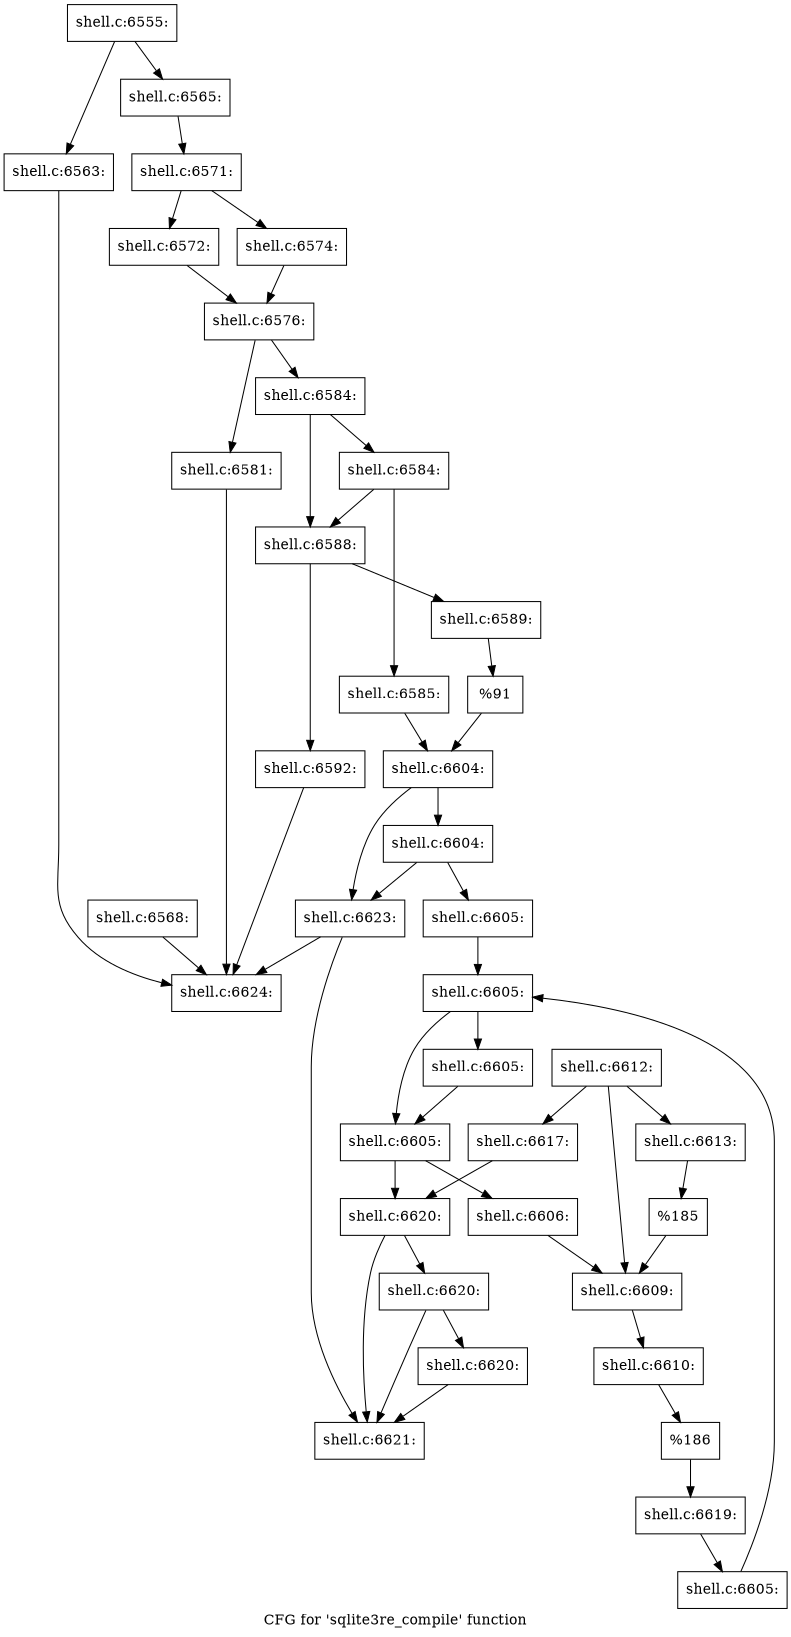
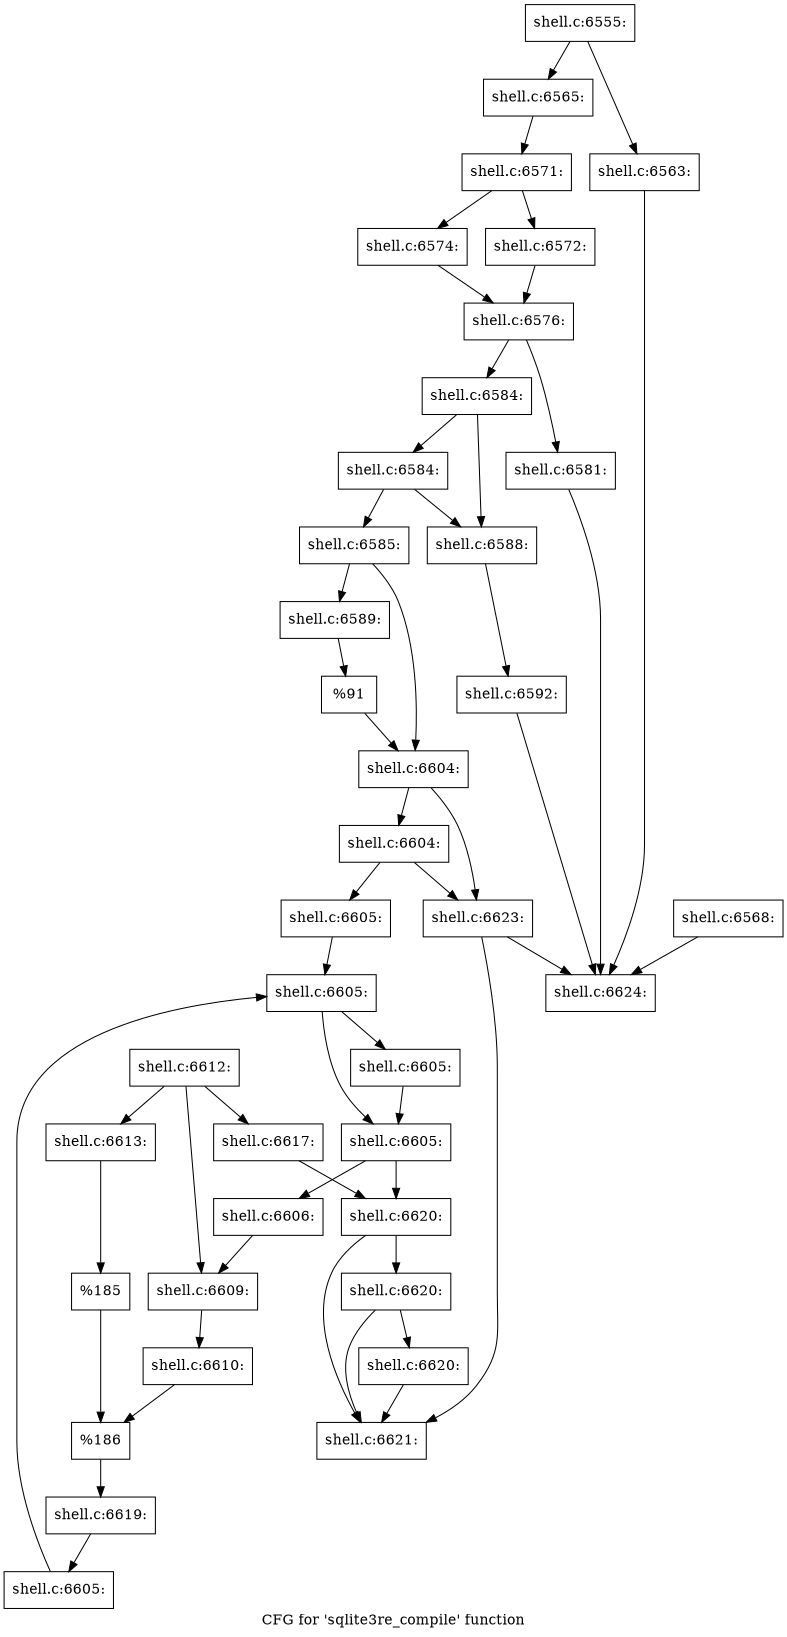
(387, 578) -> (346, 578)
(656, 1250) -> (101, 1361)
